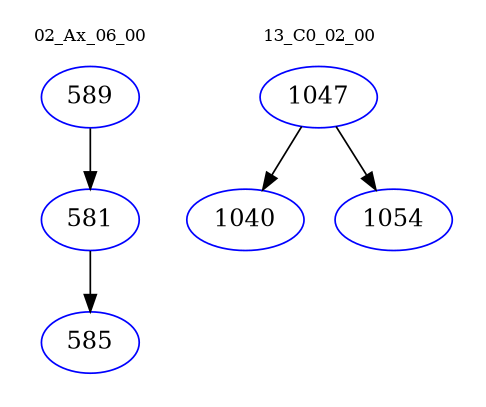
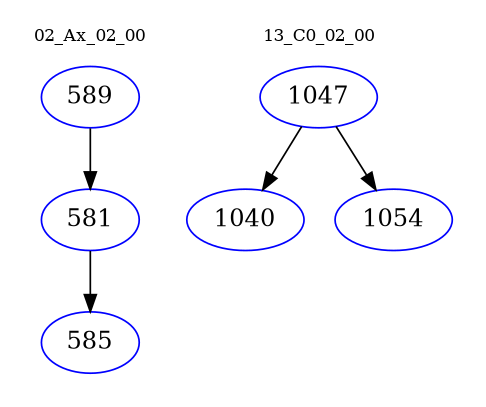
(90, 37) -> (90, 37)
